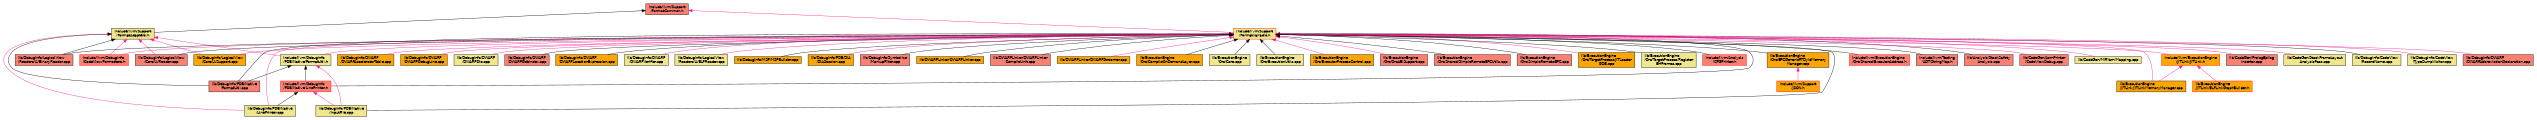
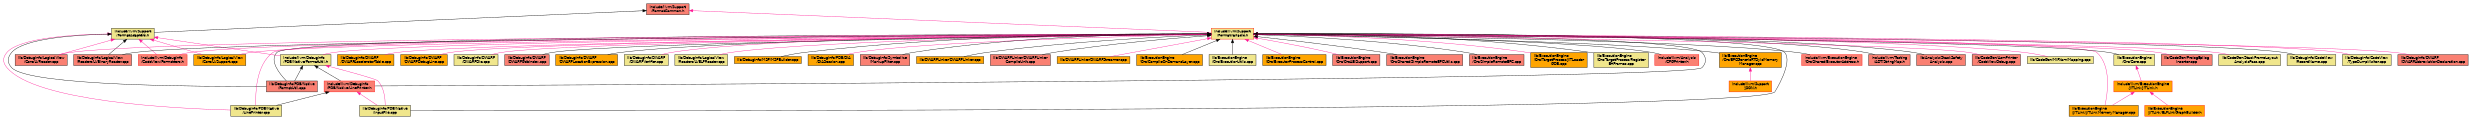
(704, 38) -> (633, 38)
(1725, 40) -> (2139, 75)
